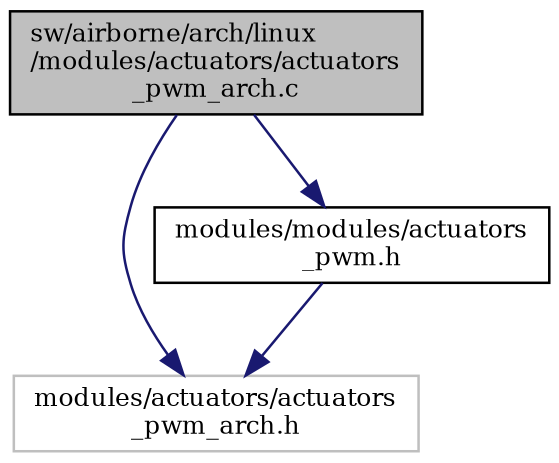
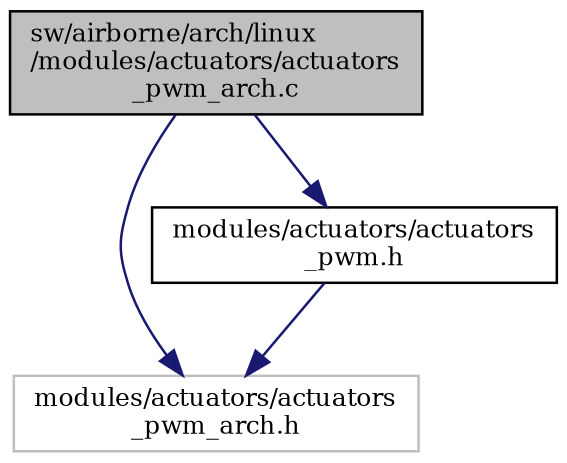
(352, 245) -> (354, 245)
